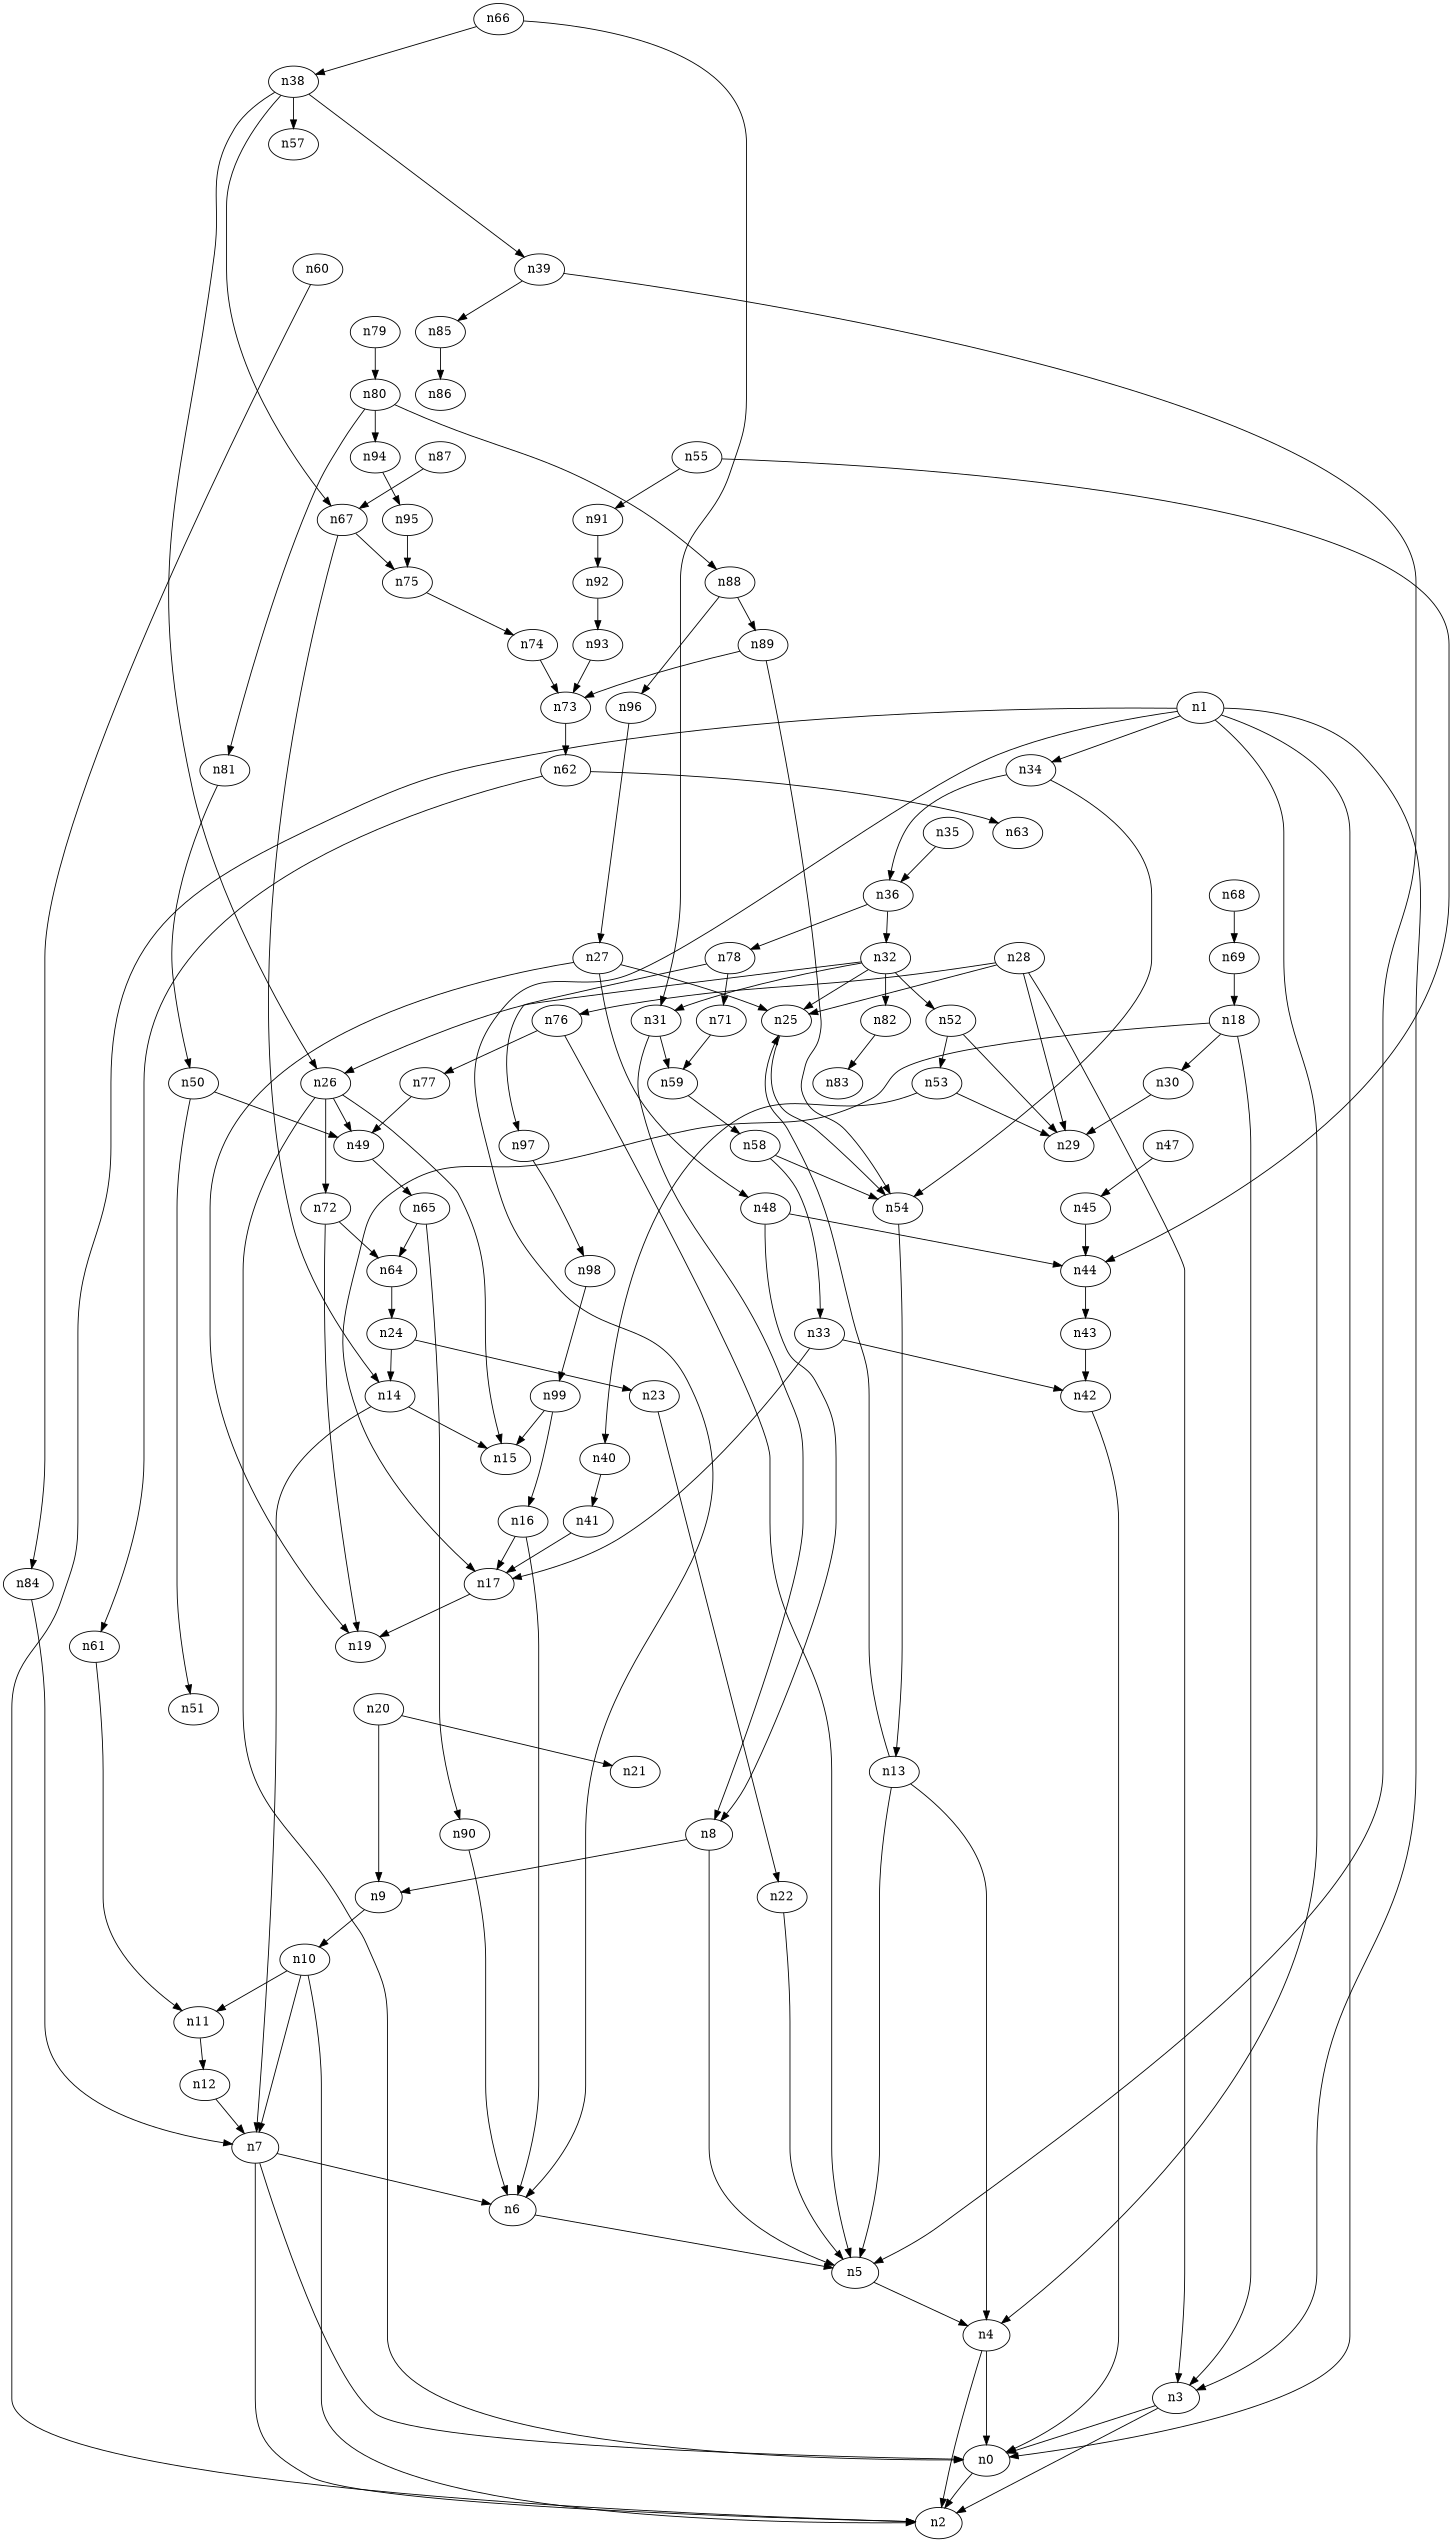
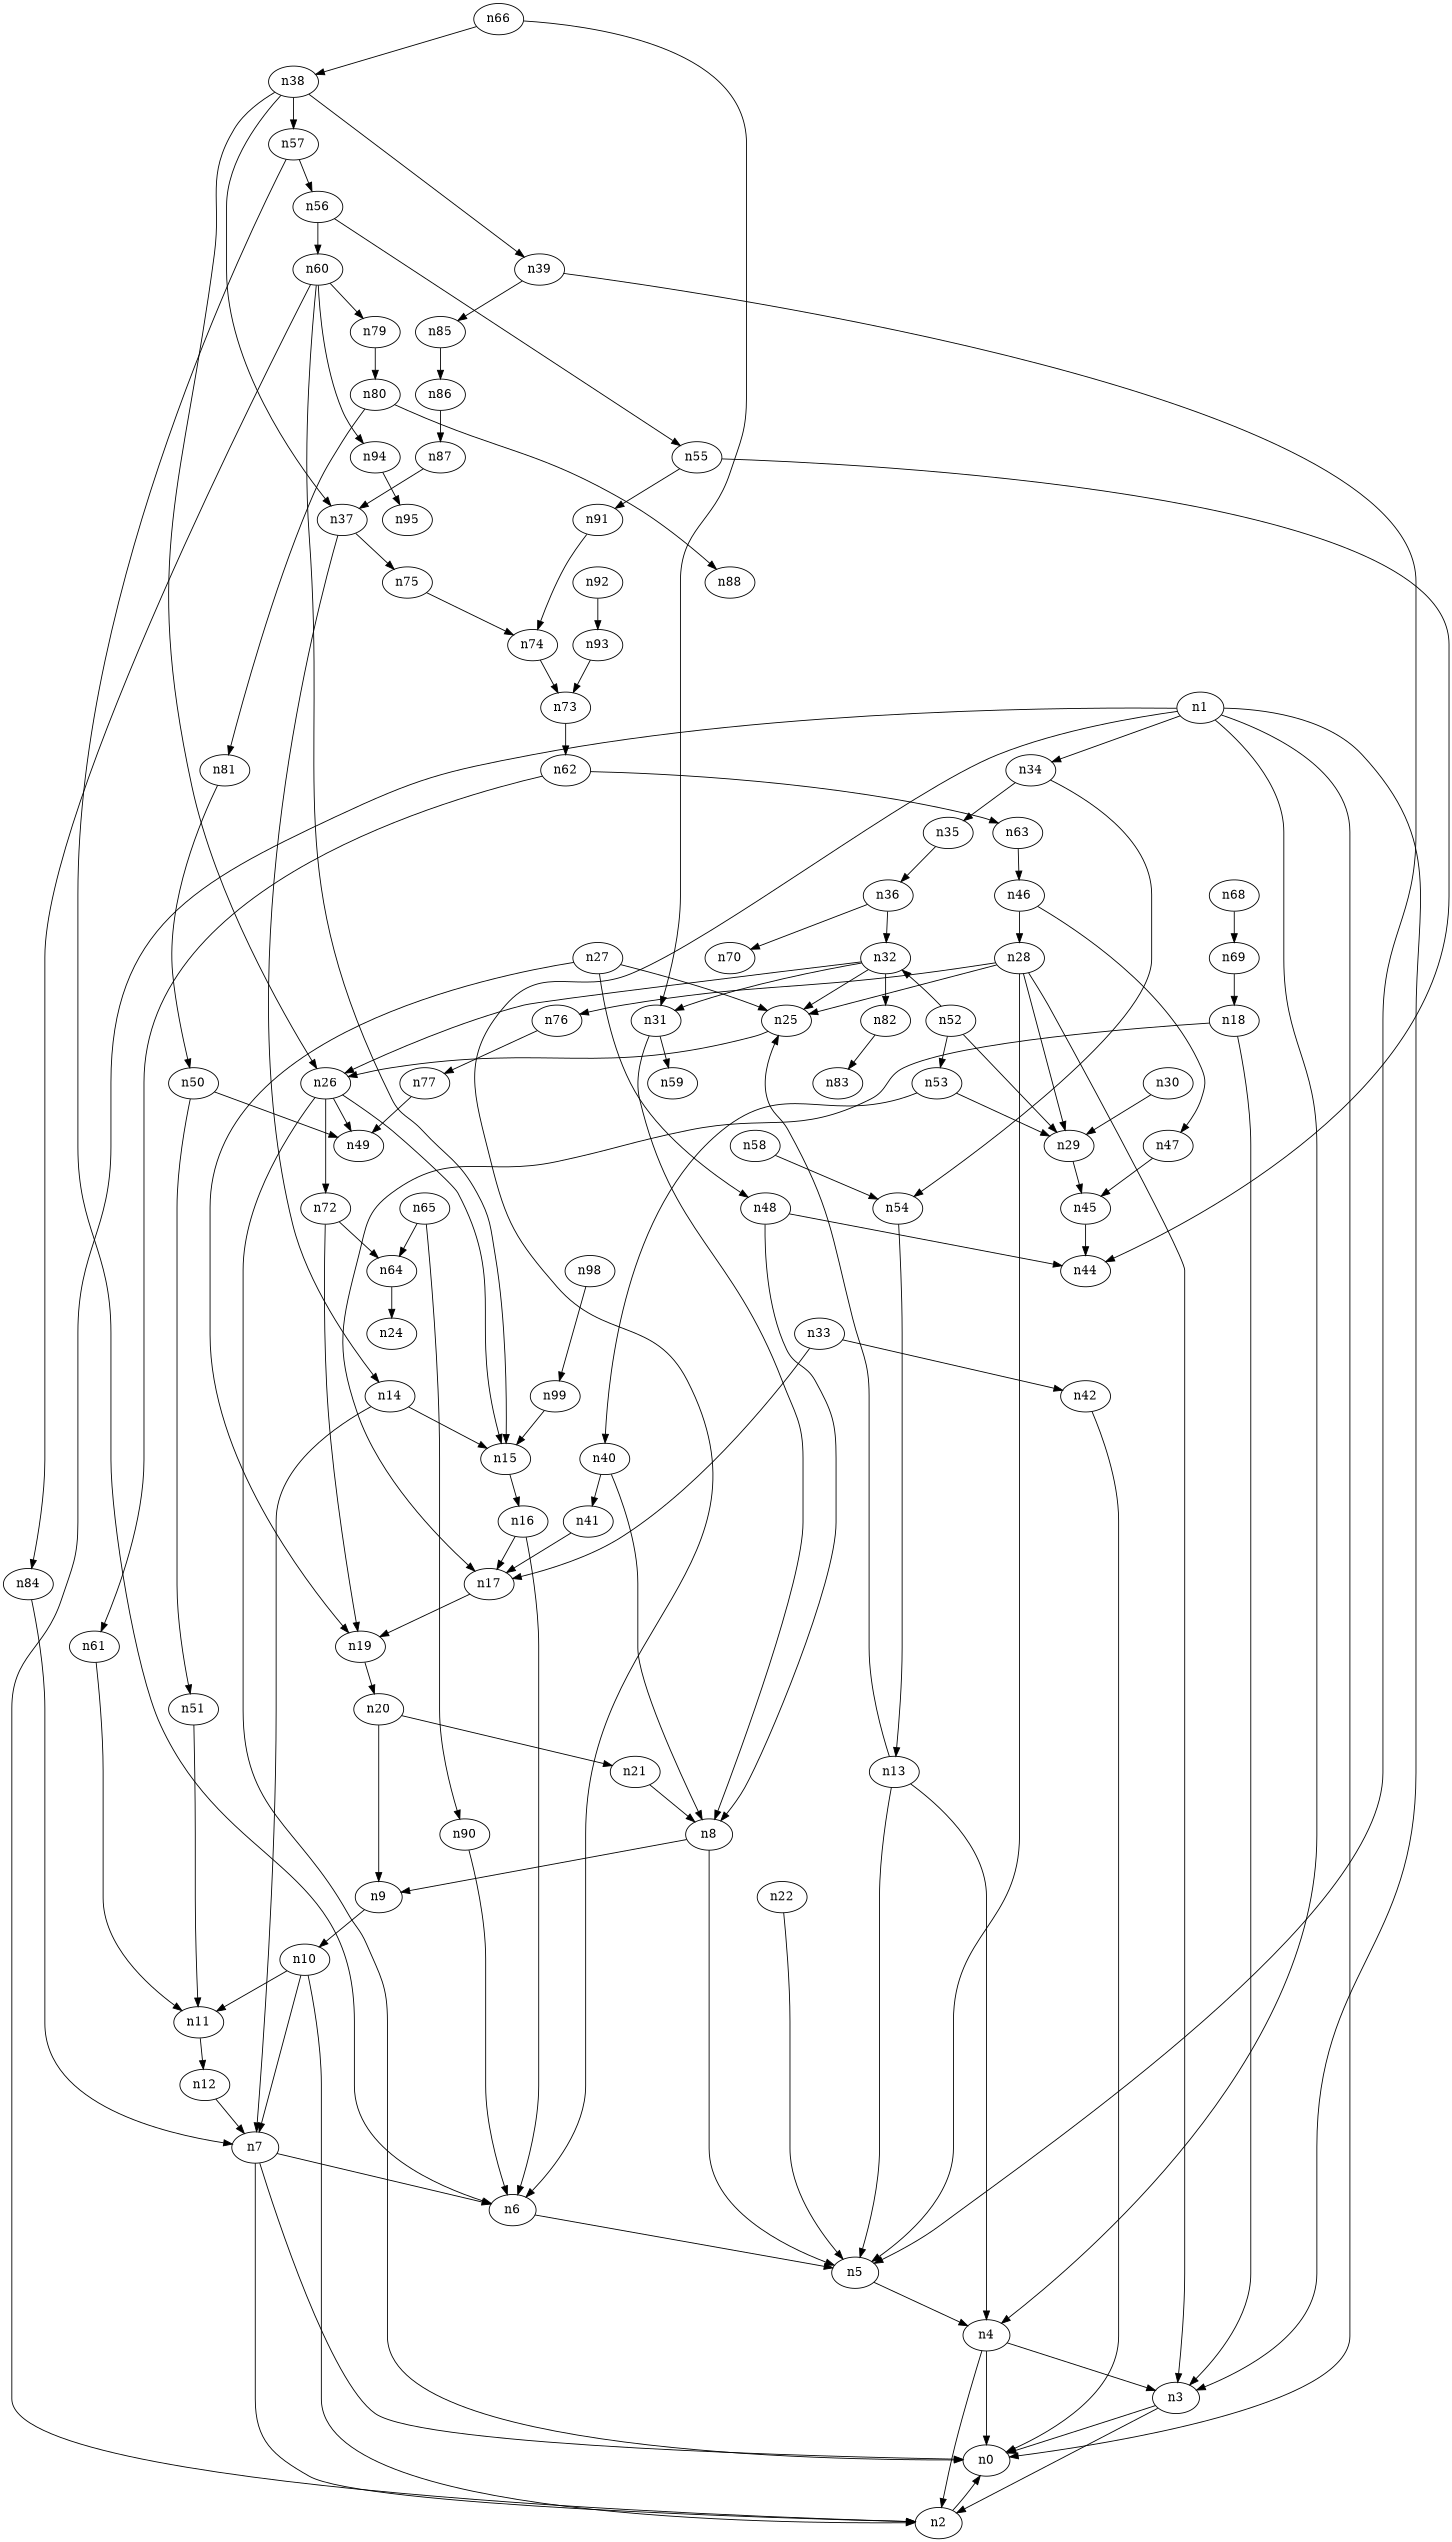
none -> (318, 207)
none -> (344, 298)
none -> (440, 418)
(375, 422) -> (328, 364)
(342, 520) -> (342, 520)
(407, 547) -> none
(598, 547) -> (560, 576)
(763, 645) -> none
(631, 708) -> none
(935, 801) -> (993, 799)
none -> (321, 884)
none -> (1020, 896)
(730, 958) -> (730, 958)
(915, 992) -> (925, 991)
(721, 1021) -> none
(1204, 1049) -> none
(710, 1112) -> none
(812, 1127) -> (563, 1058)
(524, 1146) -> none
none -> (1076, 1173)
(389, 1174) -> none
none -> (80, 1180)
(811, 1228) -> none
(1086, 1334) -> none
(391, 1361) -> none
(654, 1396) -> none
(544, 1455) -> (513, 1486)
(790, 1621) -> (1020, 1636)
none -> (638, 1638)
none -> (368, 1674)
none -> (669, 1801)
none -> (195, 1861)
none -> (1077, 2365)
(961, 2487) -> (964, 2497)
